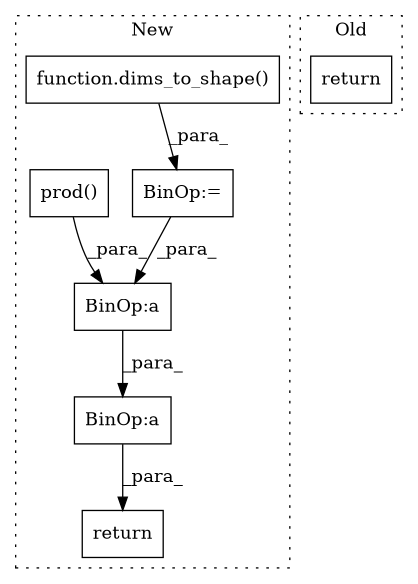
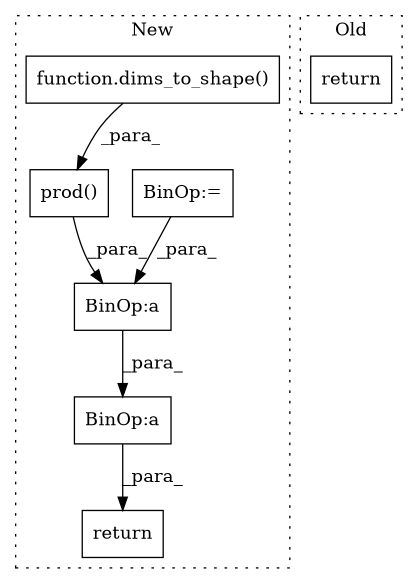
(166, 130) -> (100, 128)
